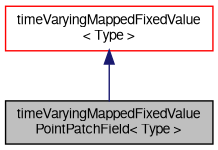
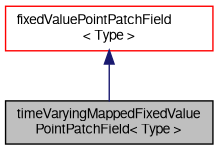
(109, 29) -> (109, 29)
